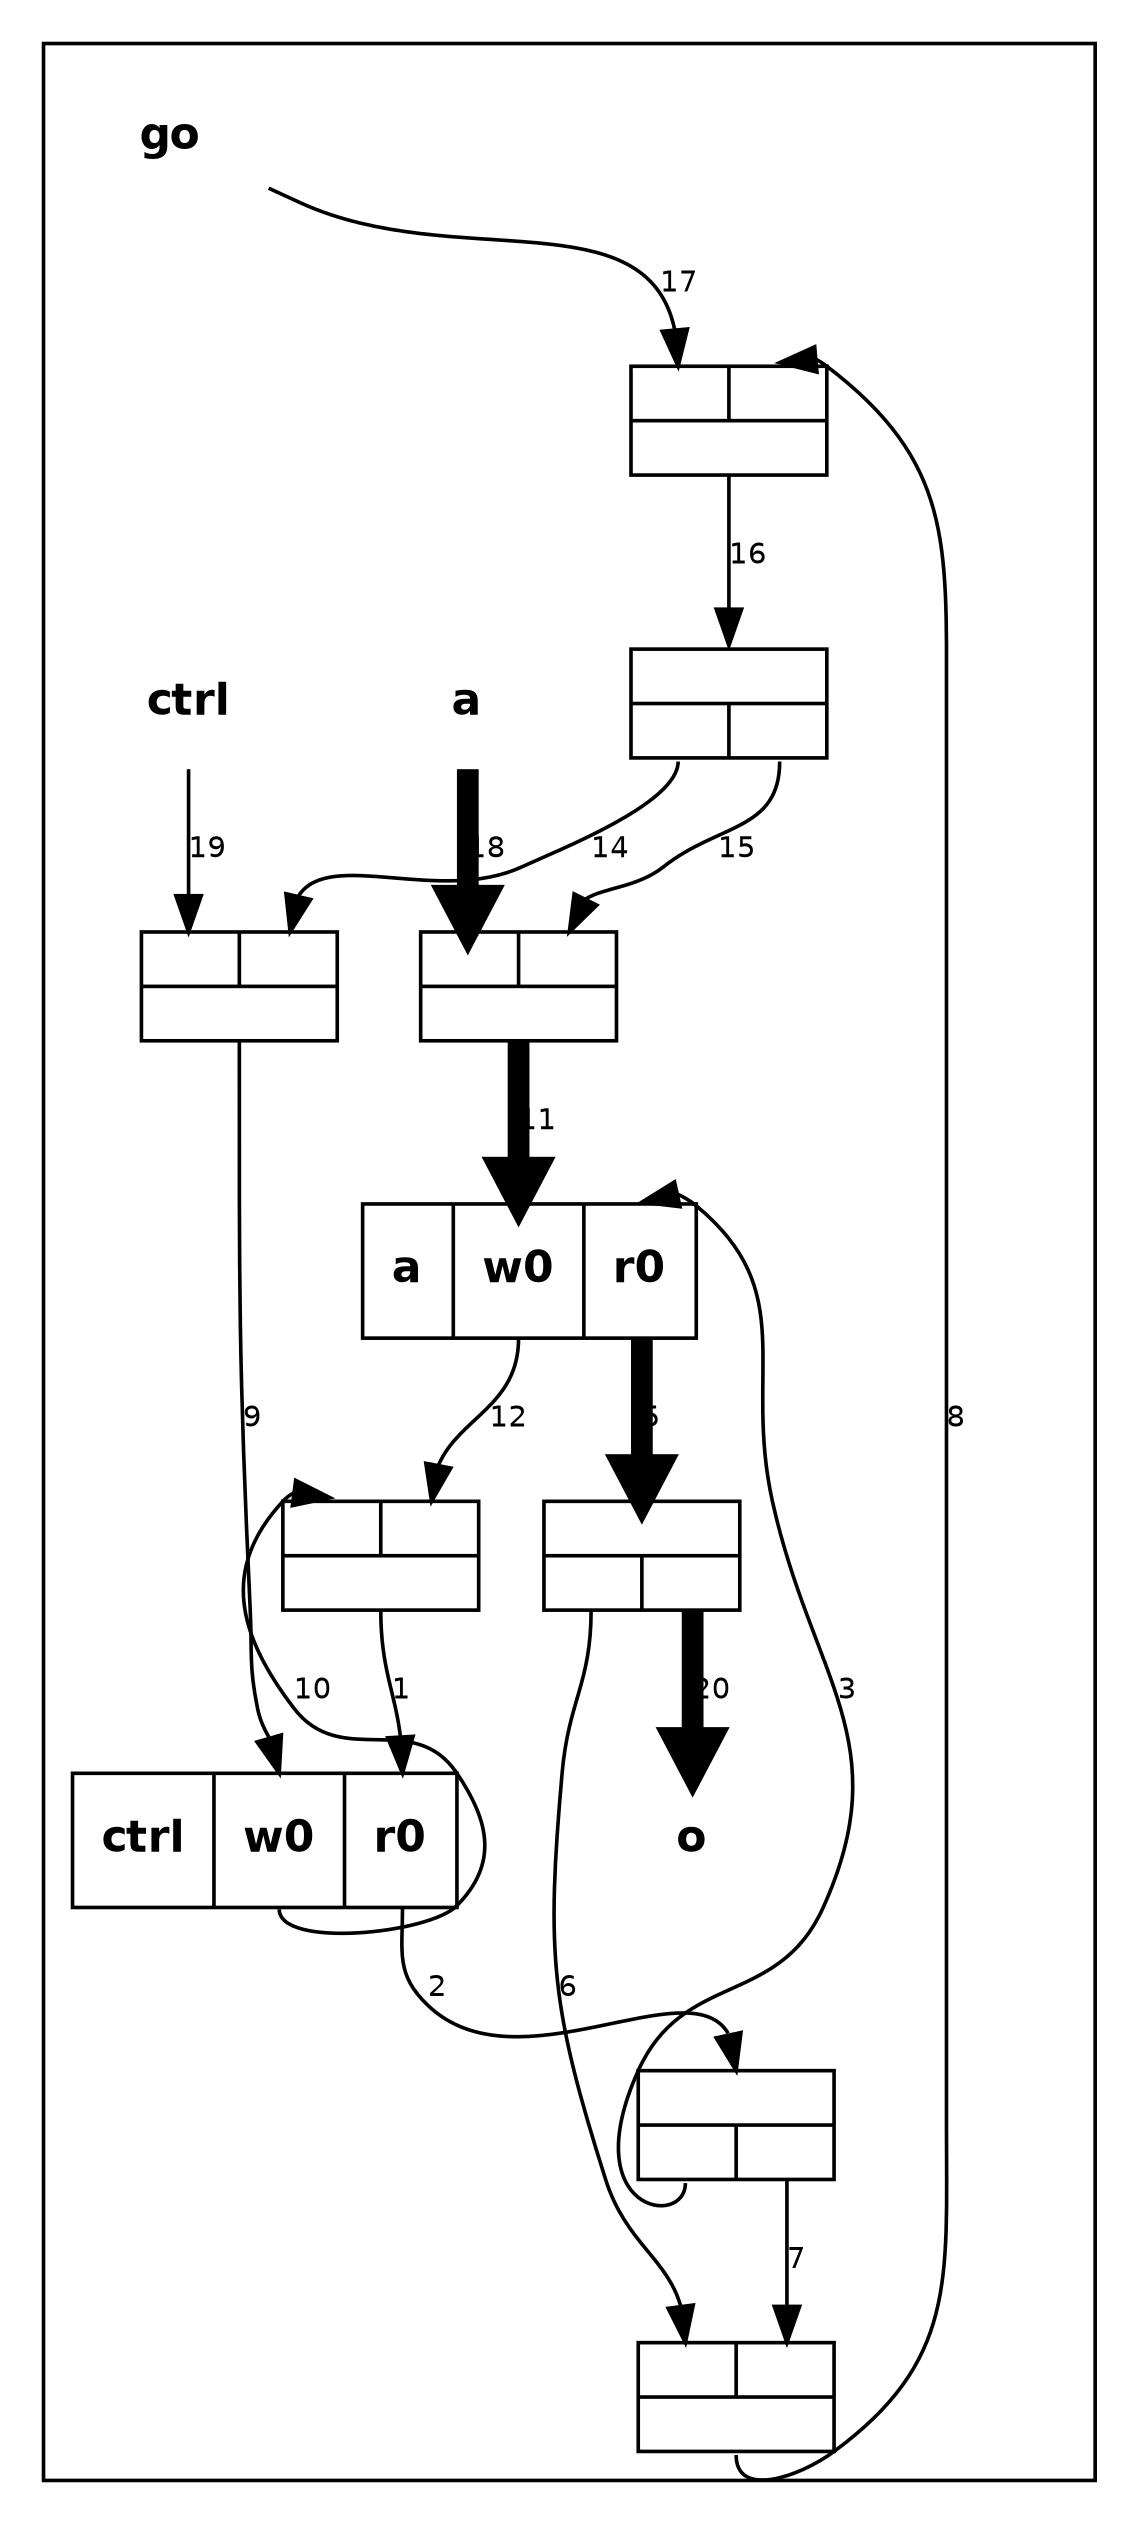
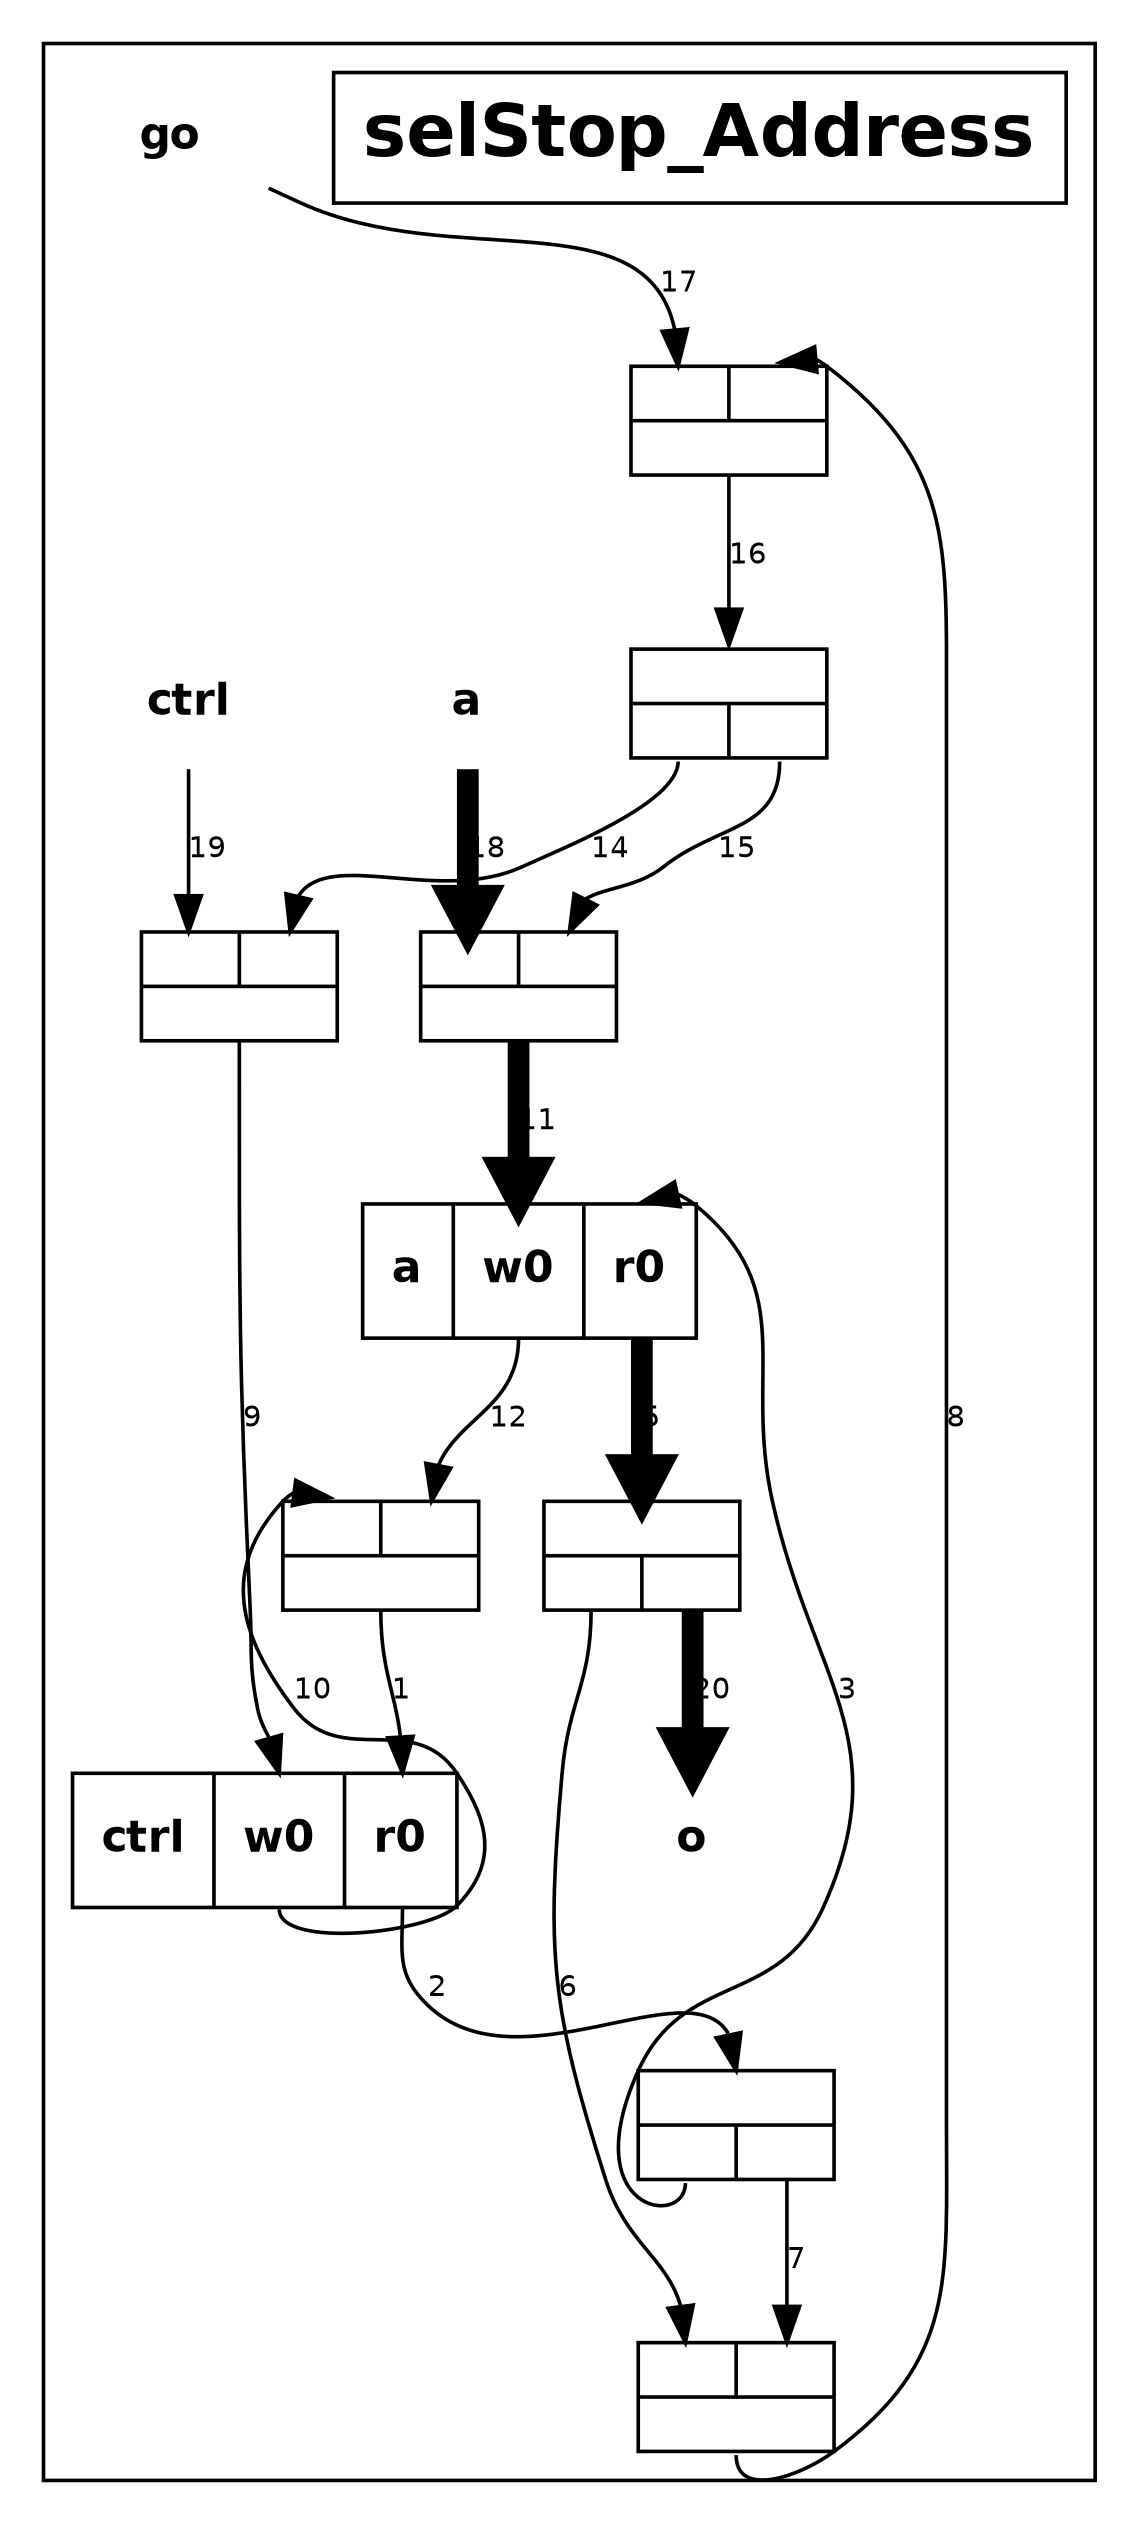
none -> (700, 138)
